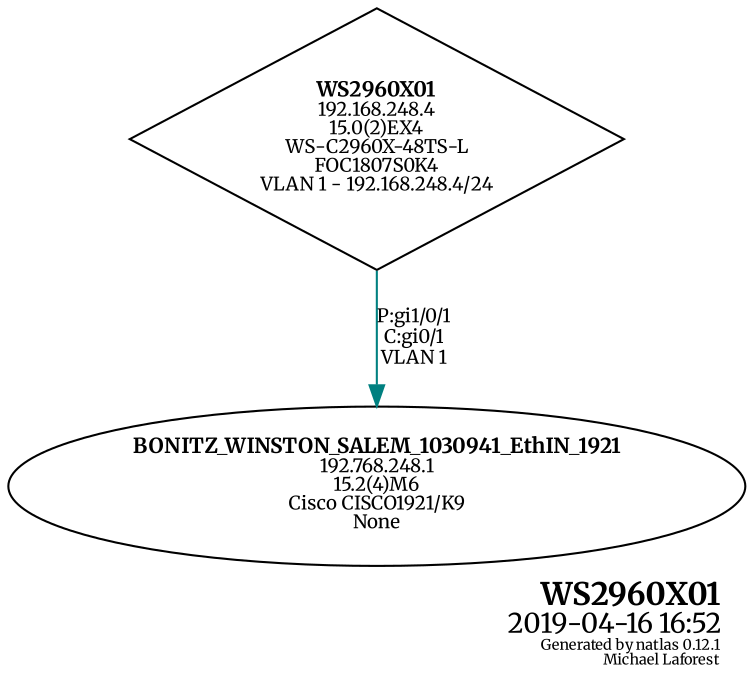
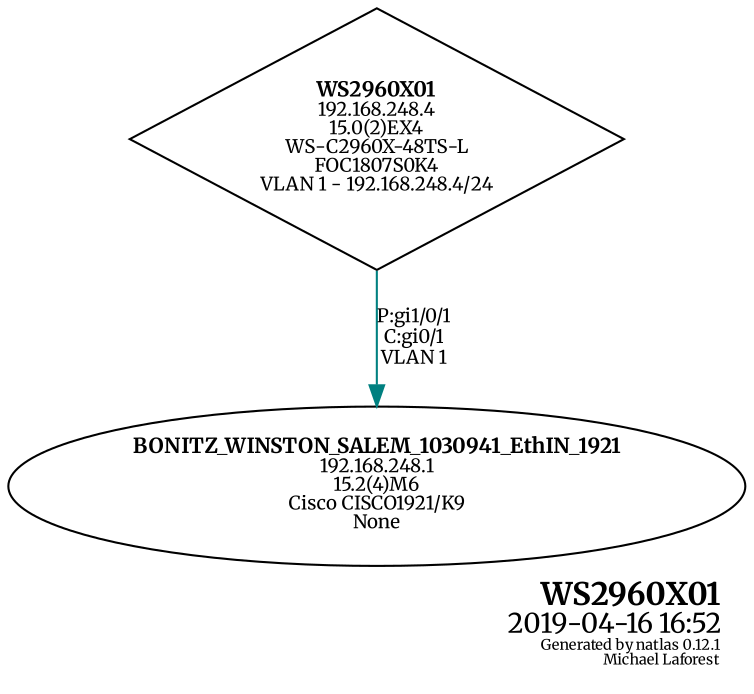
(377, 467) -> (377, 467)
